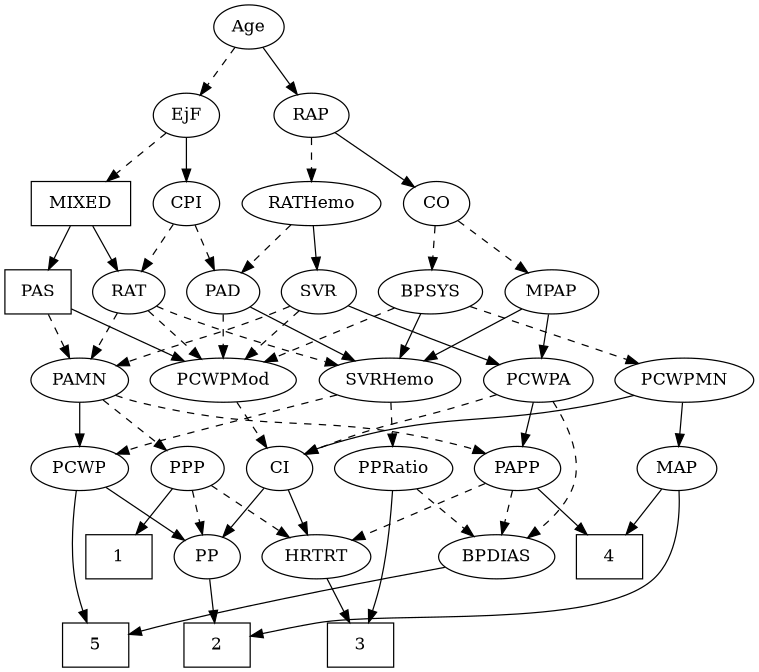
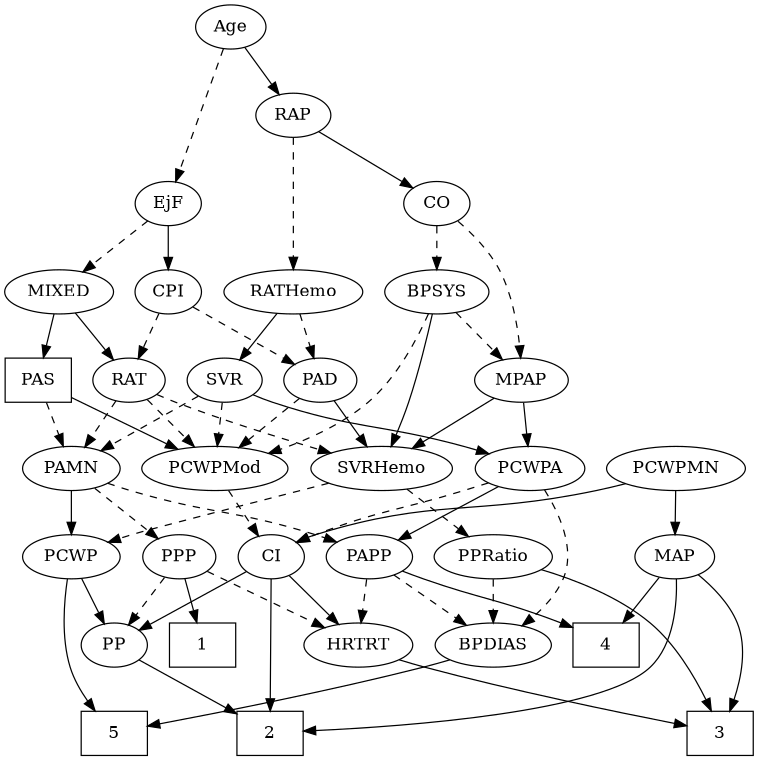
(81, 204) -> (59, 292)
(556, 336) -> (475, 332)
none -> (740, 630)
none -> (271, 639)
